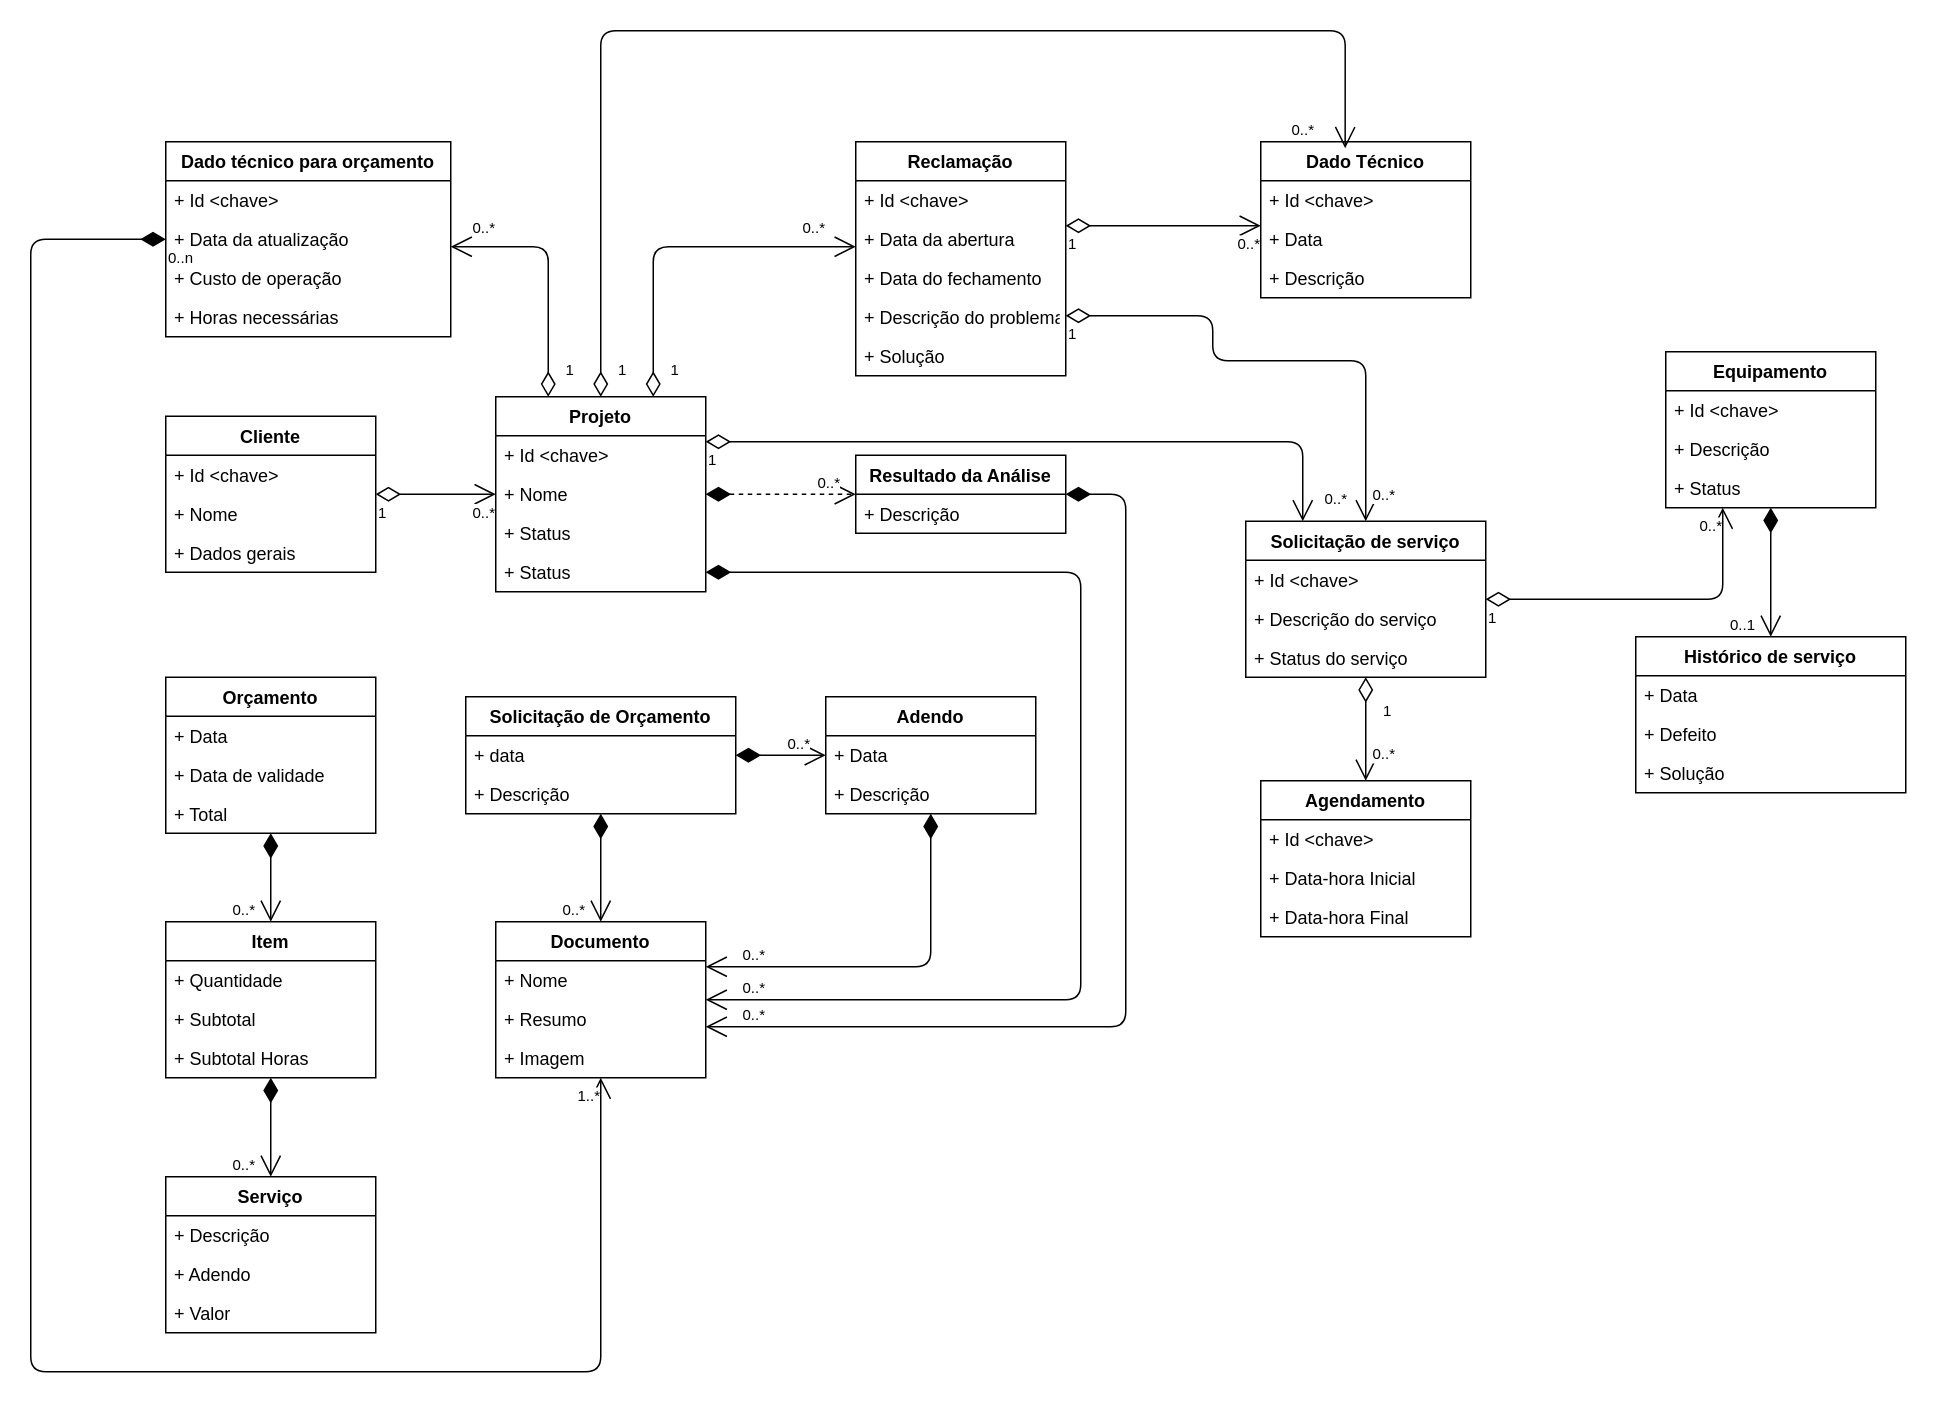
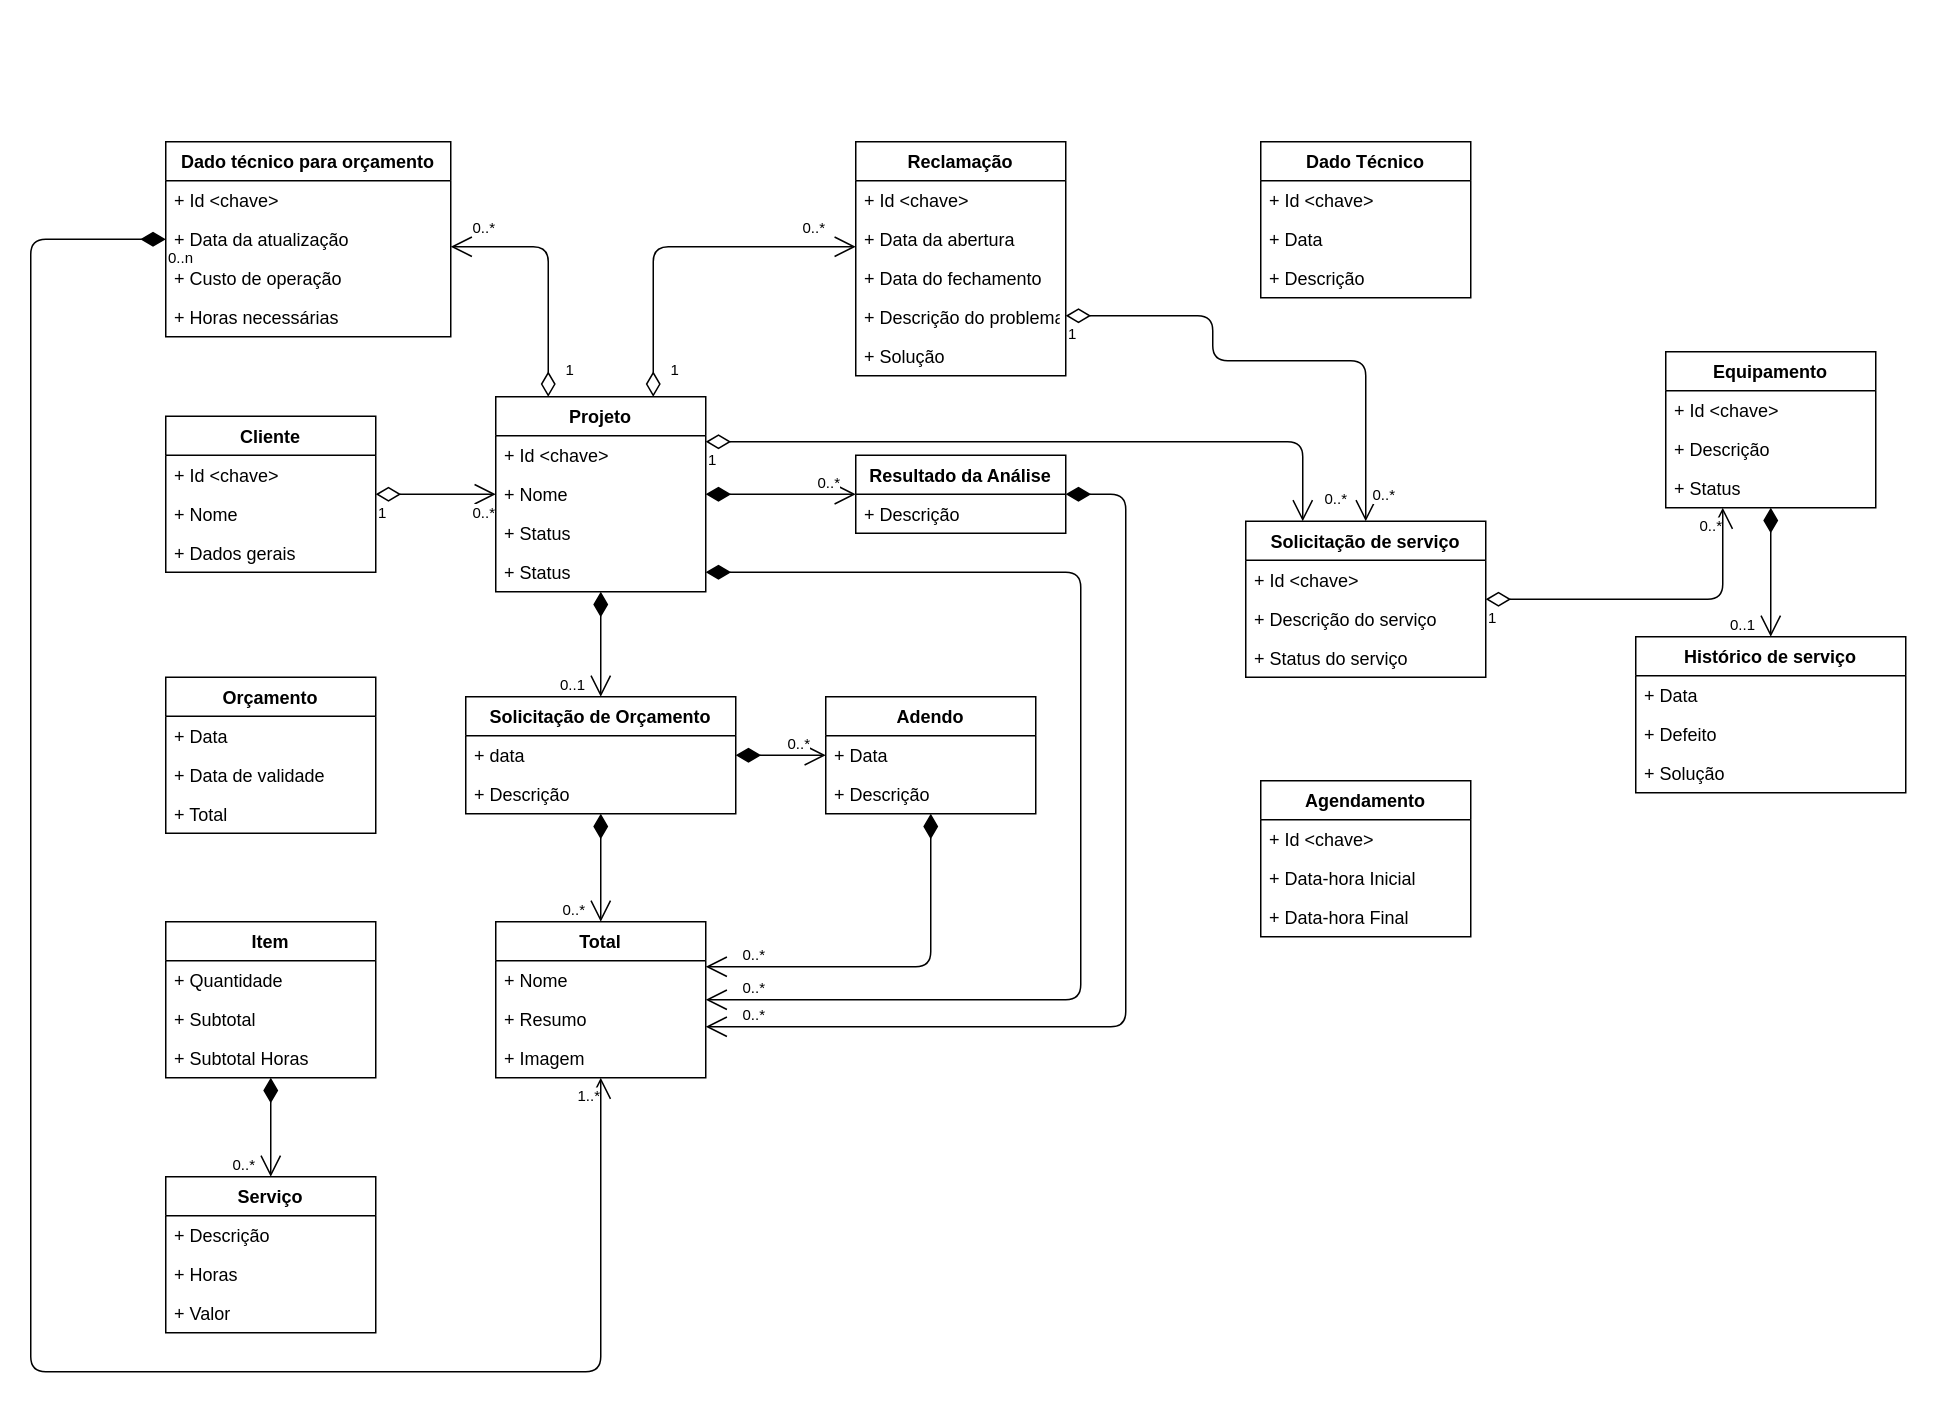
(859, 31) -> none
(1173, 226) -> none
(790, 494) -> (790, 494)
none -> (601, 654)
(1366, 739) -> none
(271, 887) -> none
(600, 942) -> (600, 942)
(212, 1275) -> (207, 1275)
